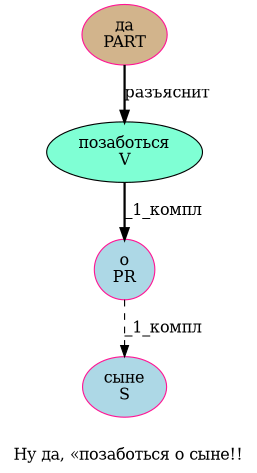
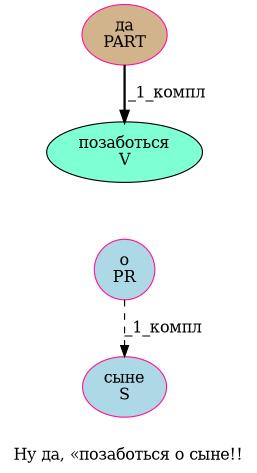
(167, 93) -> (167, 93)
(125, 205) -> none
